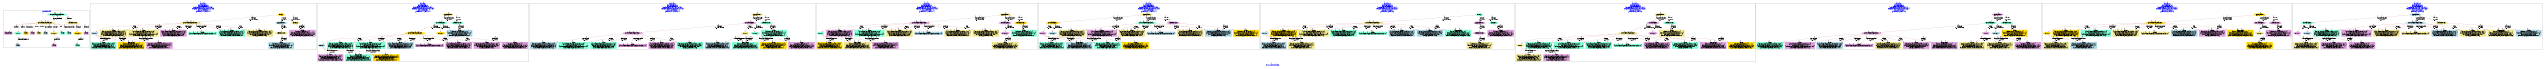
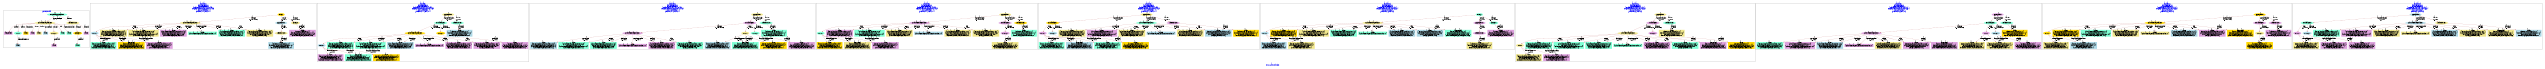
(78, 33) -> (78, 33)
